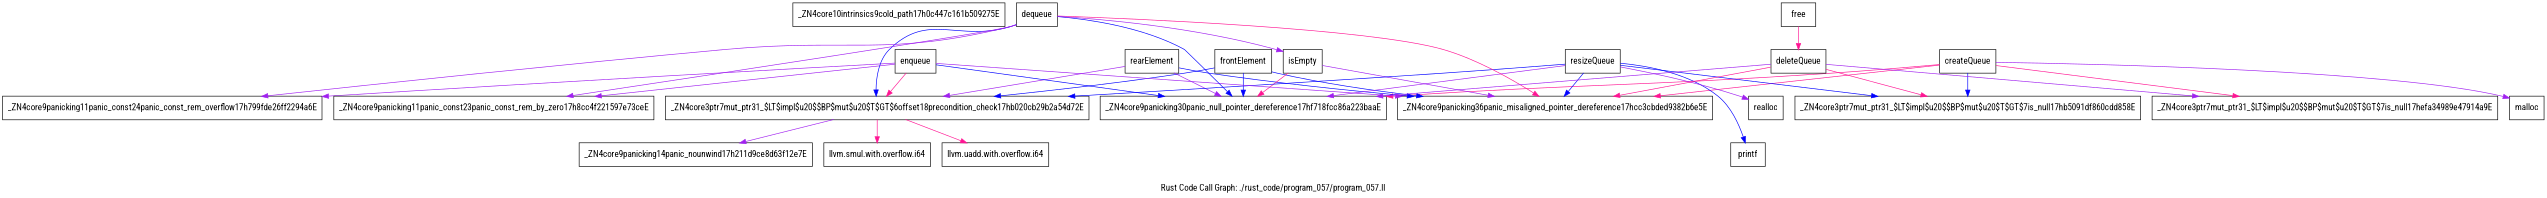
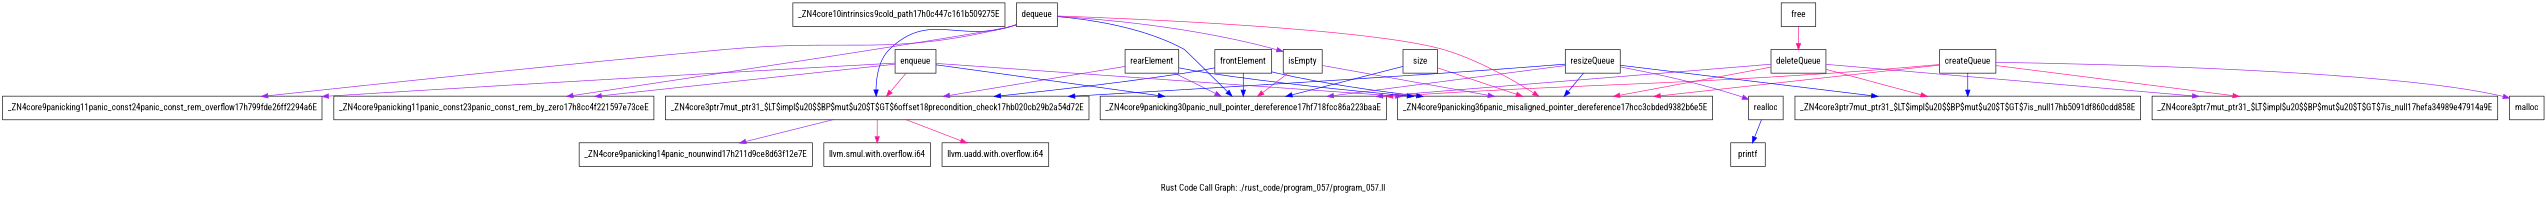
none -> (1420, 61)
(1717, 95) -> (1758, 128)
